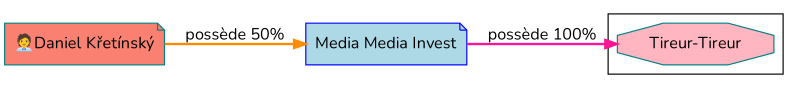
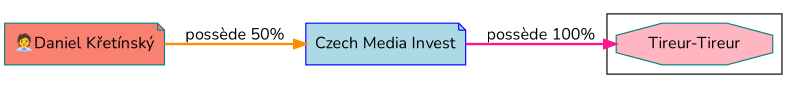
(386, 44) -> (386, 44)
